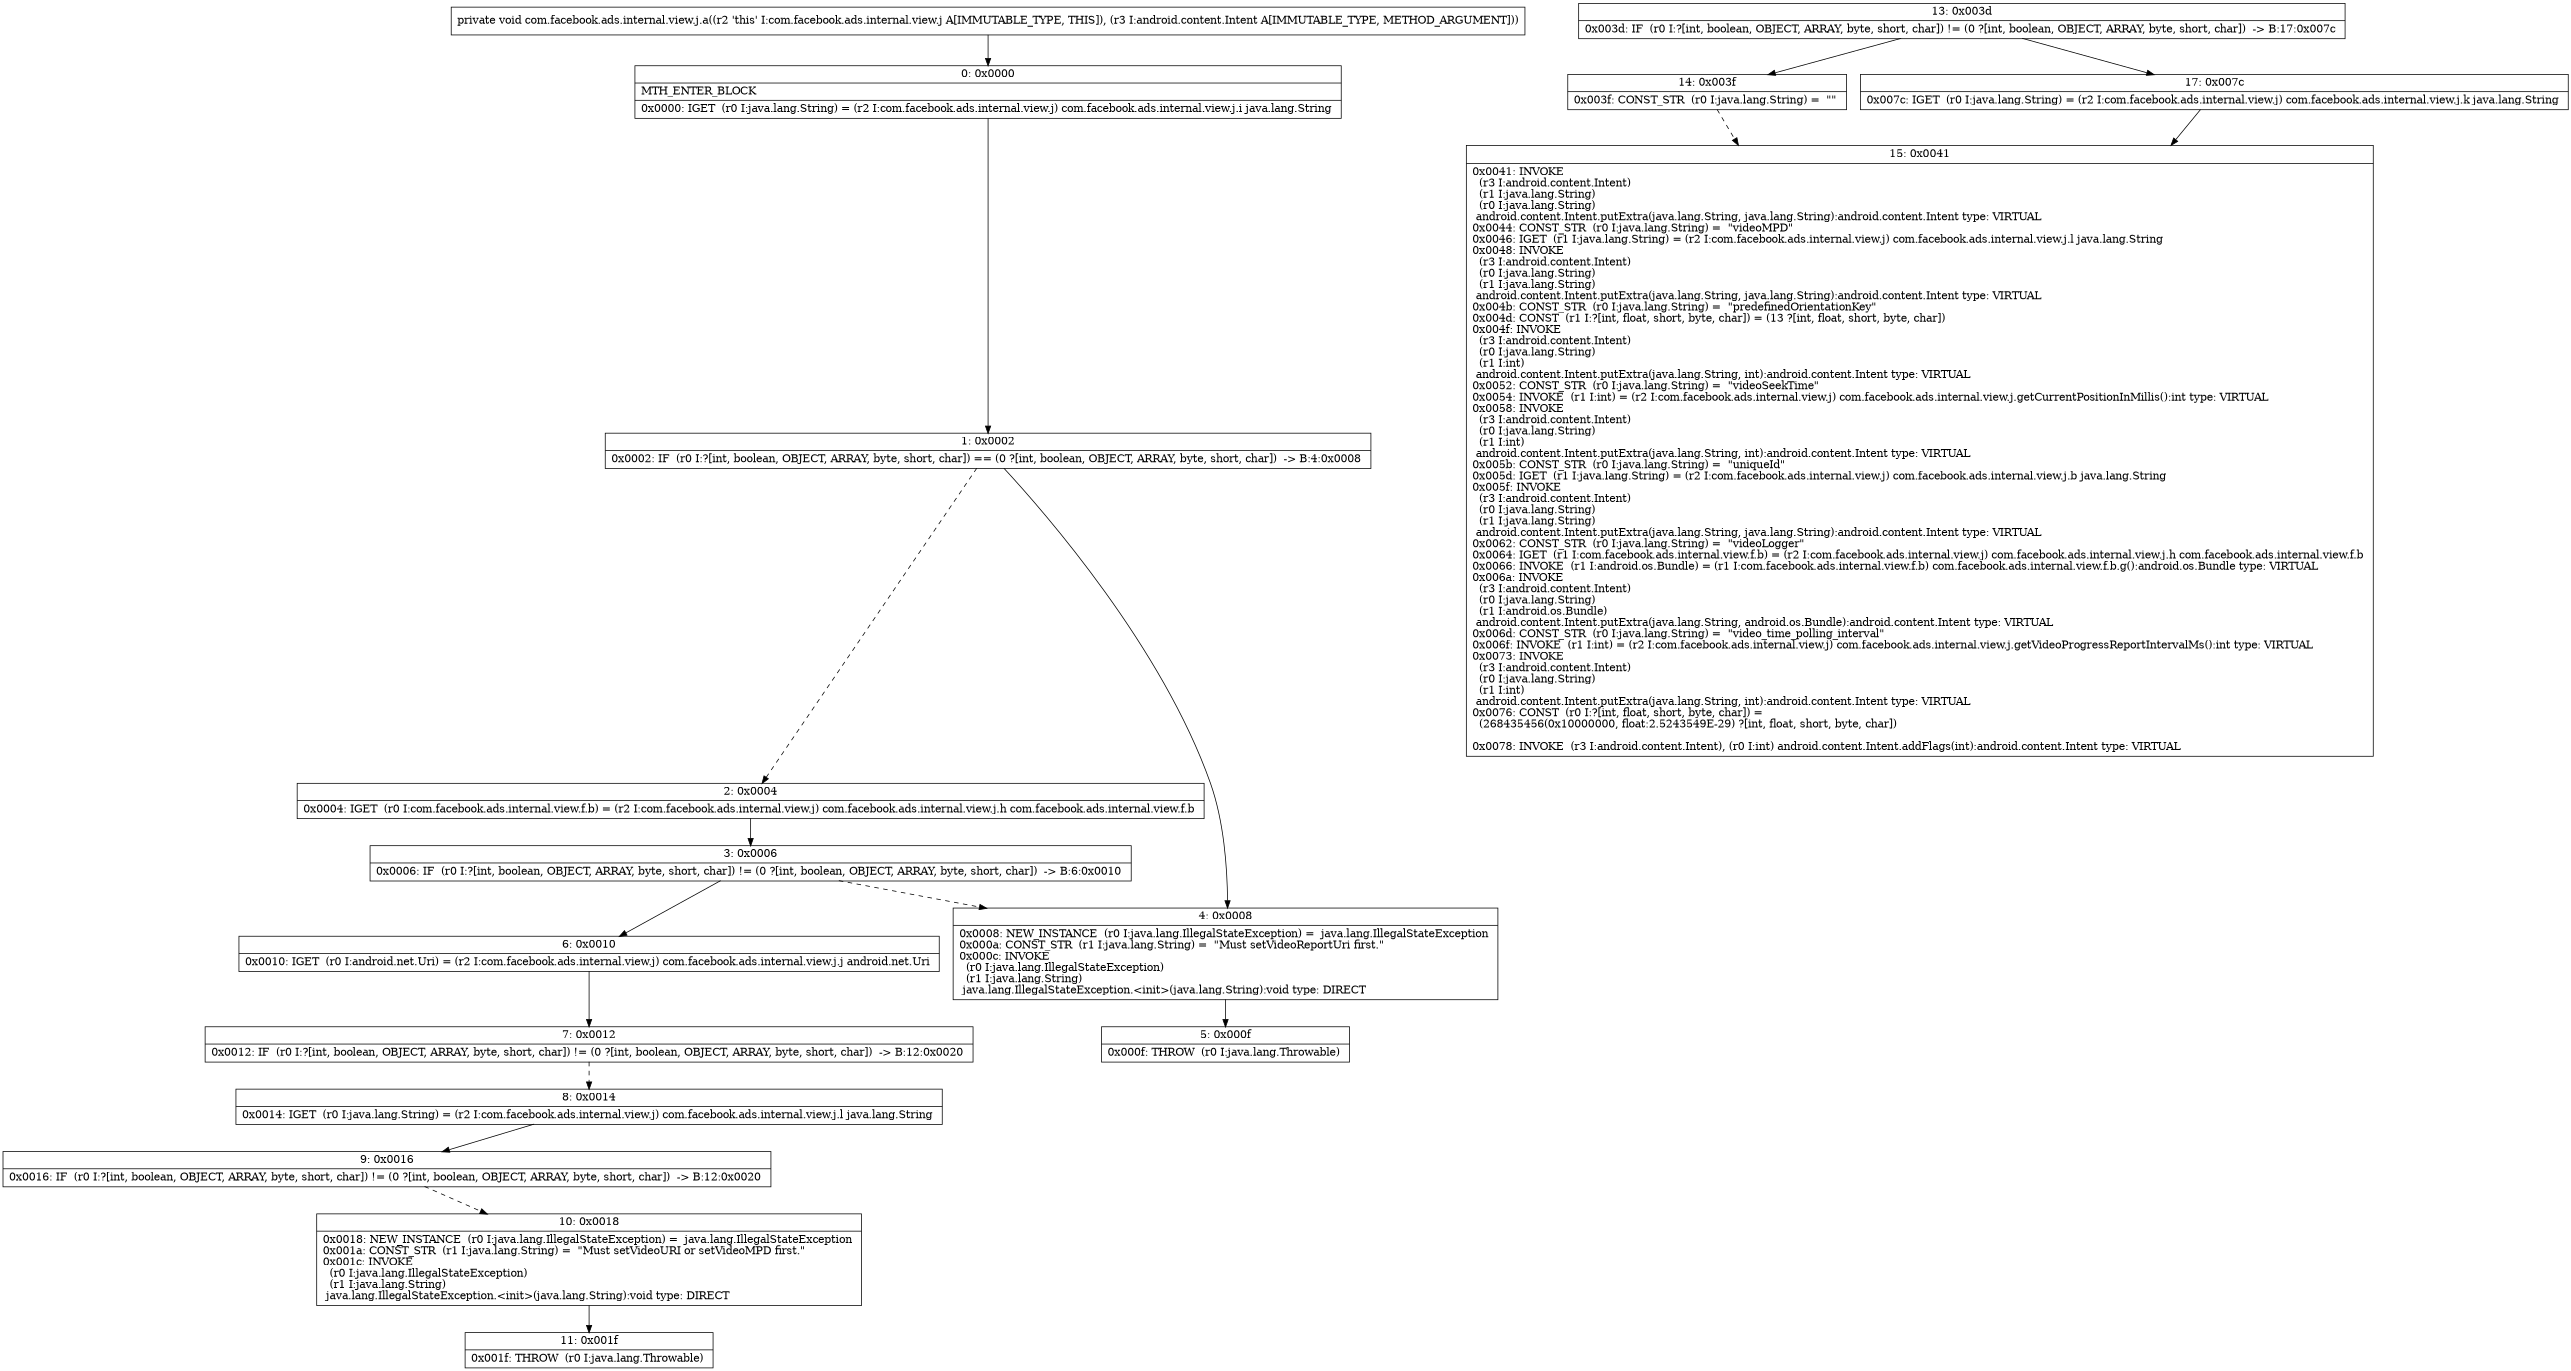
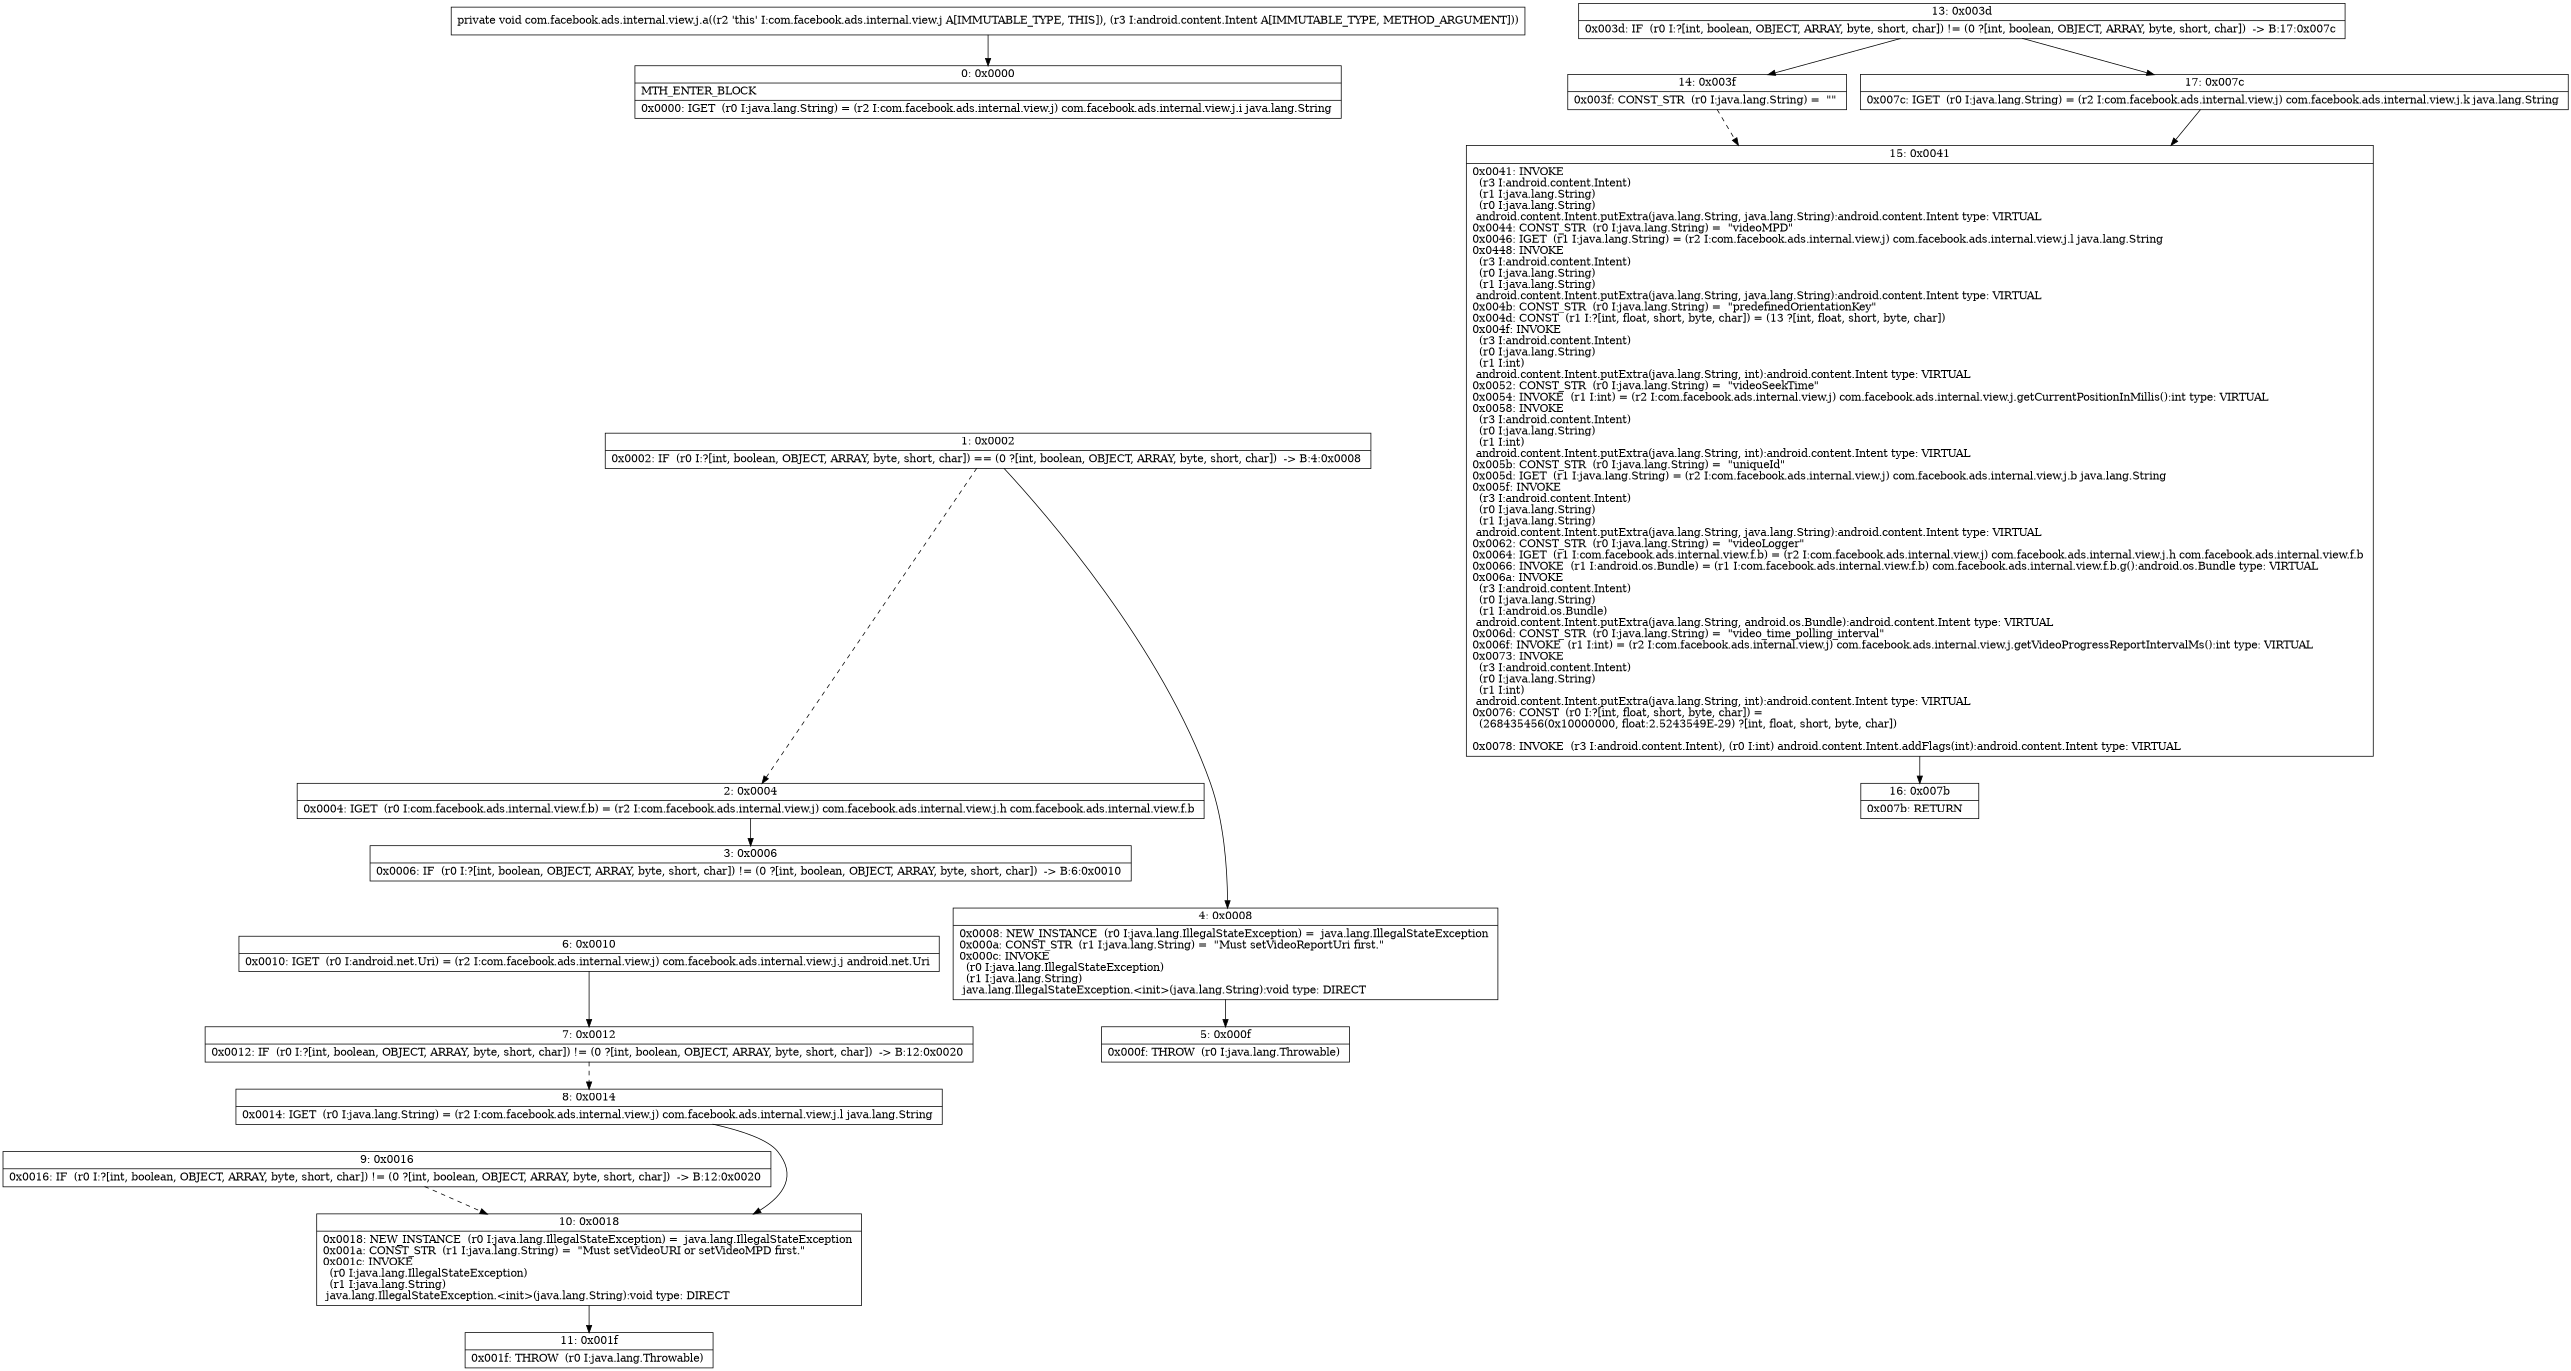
(1522, 251) -> (1522, 251)
(988, 272) -> none
none -> (1920, 801)
(909, 894) -> none
(673, 907) -> none
(492, 1137) -> (778, 1152)
